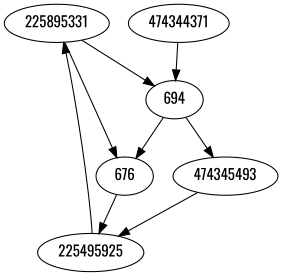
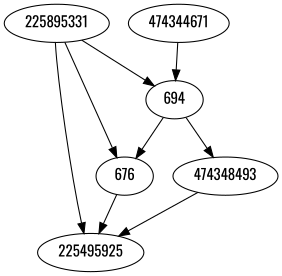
(179, 23) -> (179, 23)
(82, 143) -> (66, 133)
(225, 176) -> (225, 176)
